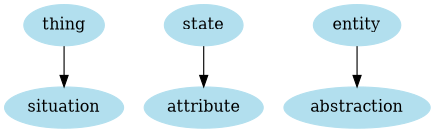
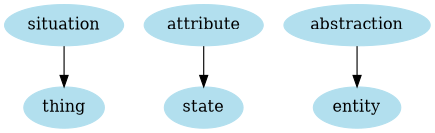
(64, 61) -> (64, 61)
(204, 61) -> (204, 61)
(357, 61) -> (357, 61)
